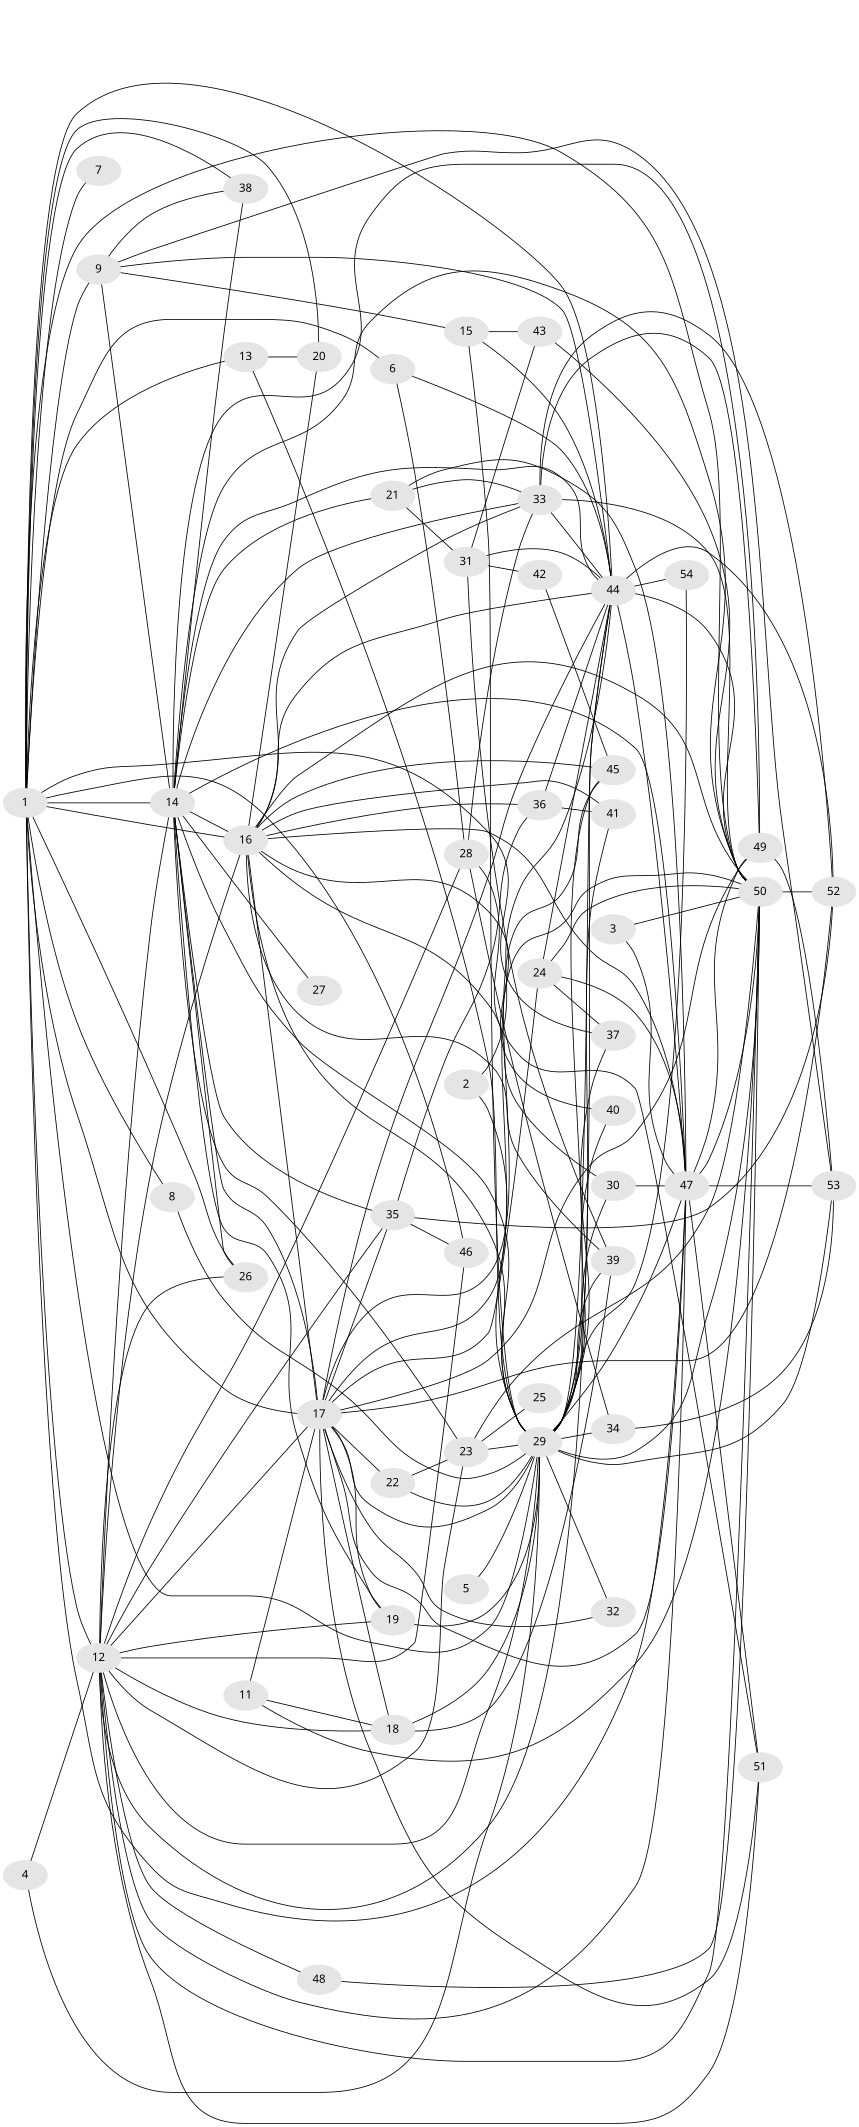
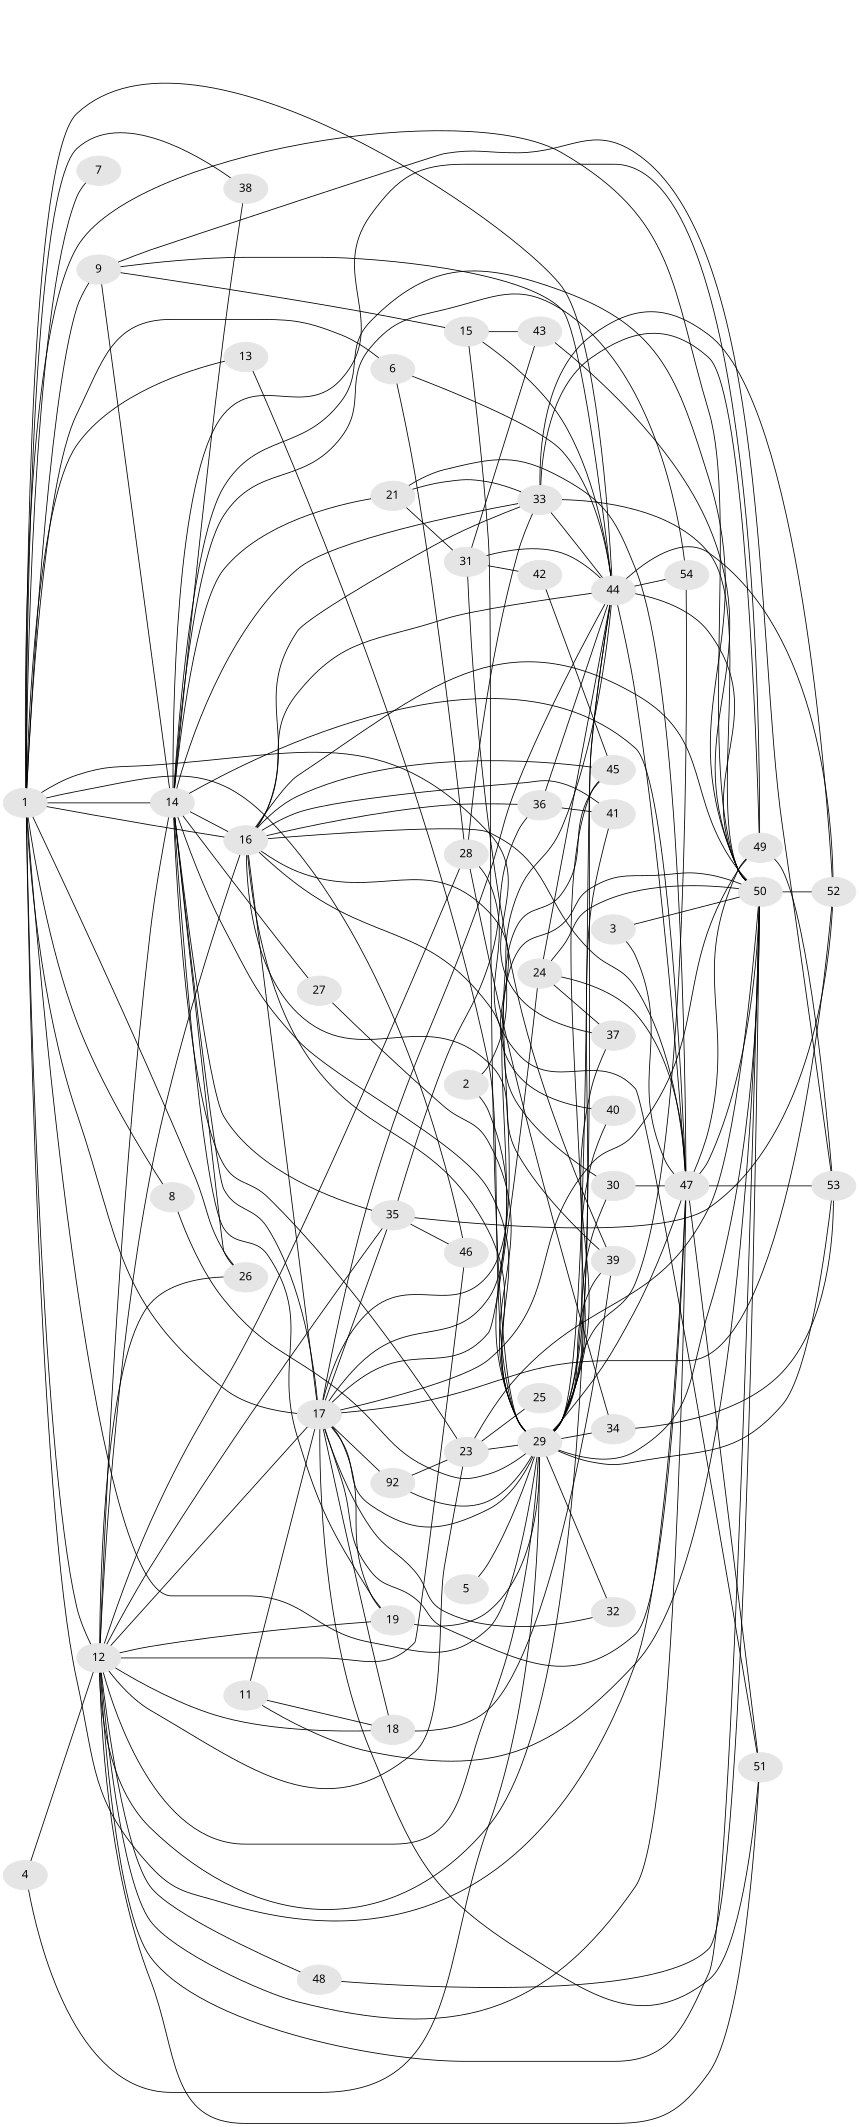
(158, 210) -> none
(319, 357) -> none
(318, 492) -> (364, 357)
(393, 1483) -> (393, 1483)
(508, 1634) -> (485, 1136)
